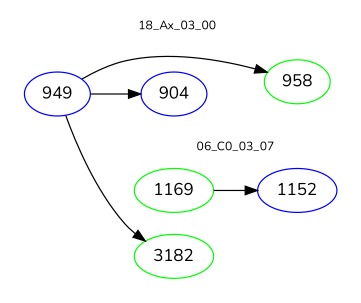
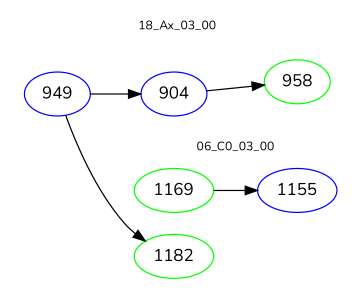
(167, 57) -> (229, 89)
(236, 147) -> (236, 147)
(297, 190) -> (297, 190)
(174, 256) -> (174, 256)
